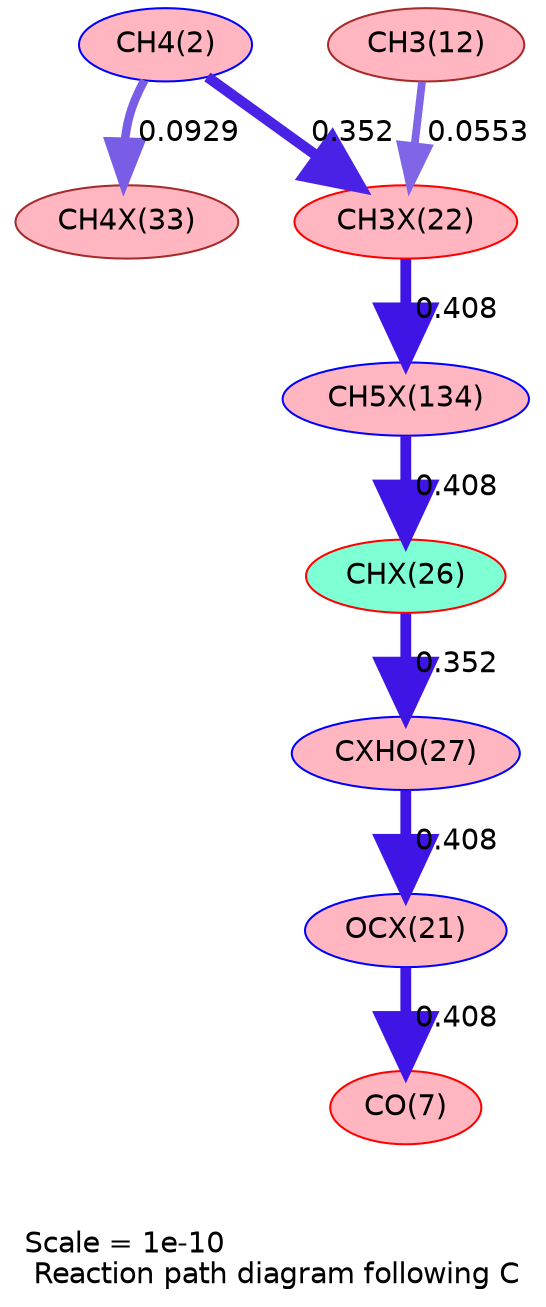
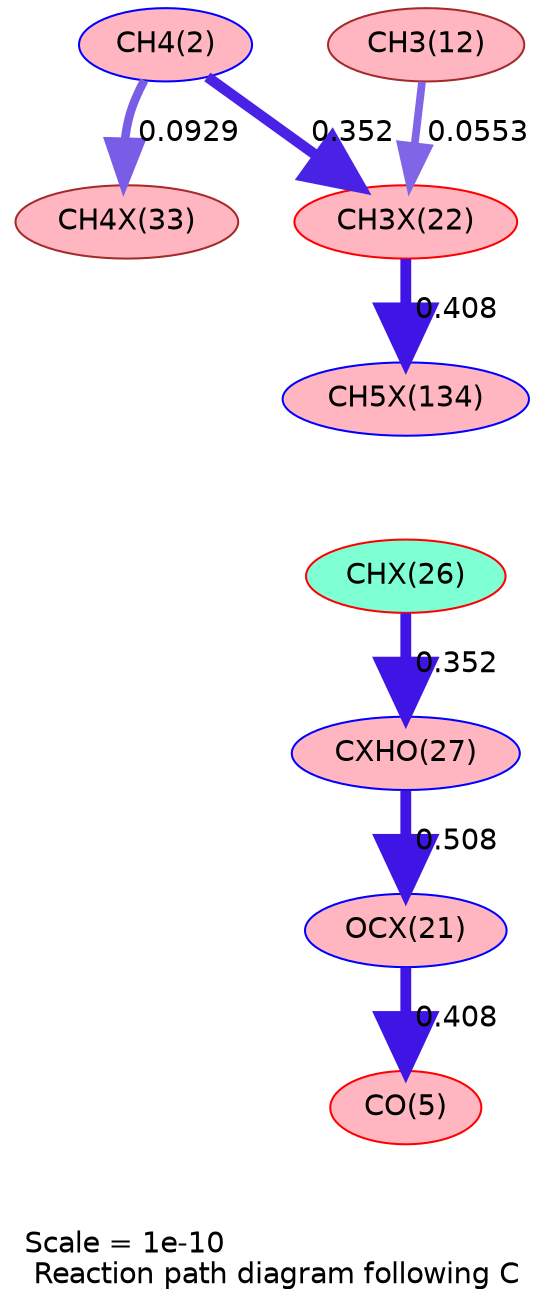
(406, 460) -> none
(453, 842) -> (453, 842)
(406, 1108) -> (406, 1108)
